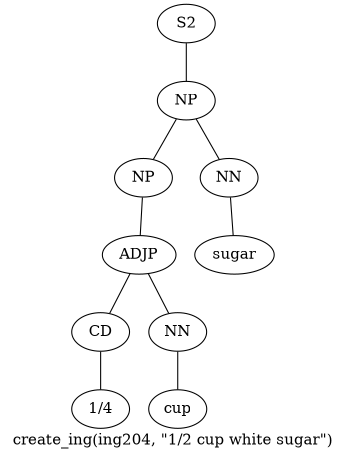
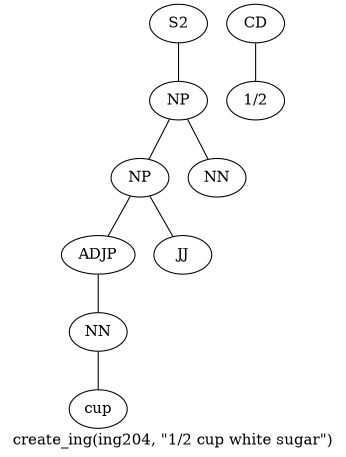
none -> (183, 255)
(234, 255) -> none
(120, 293) -> none
(101, 409) -> (256, 101)
